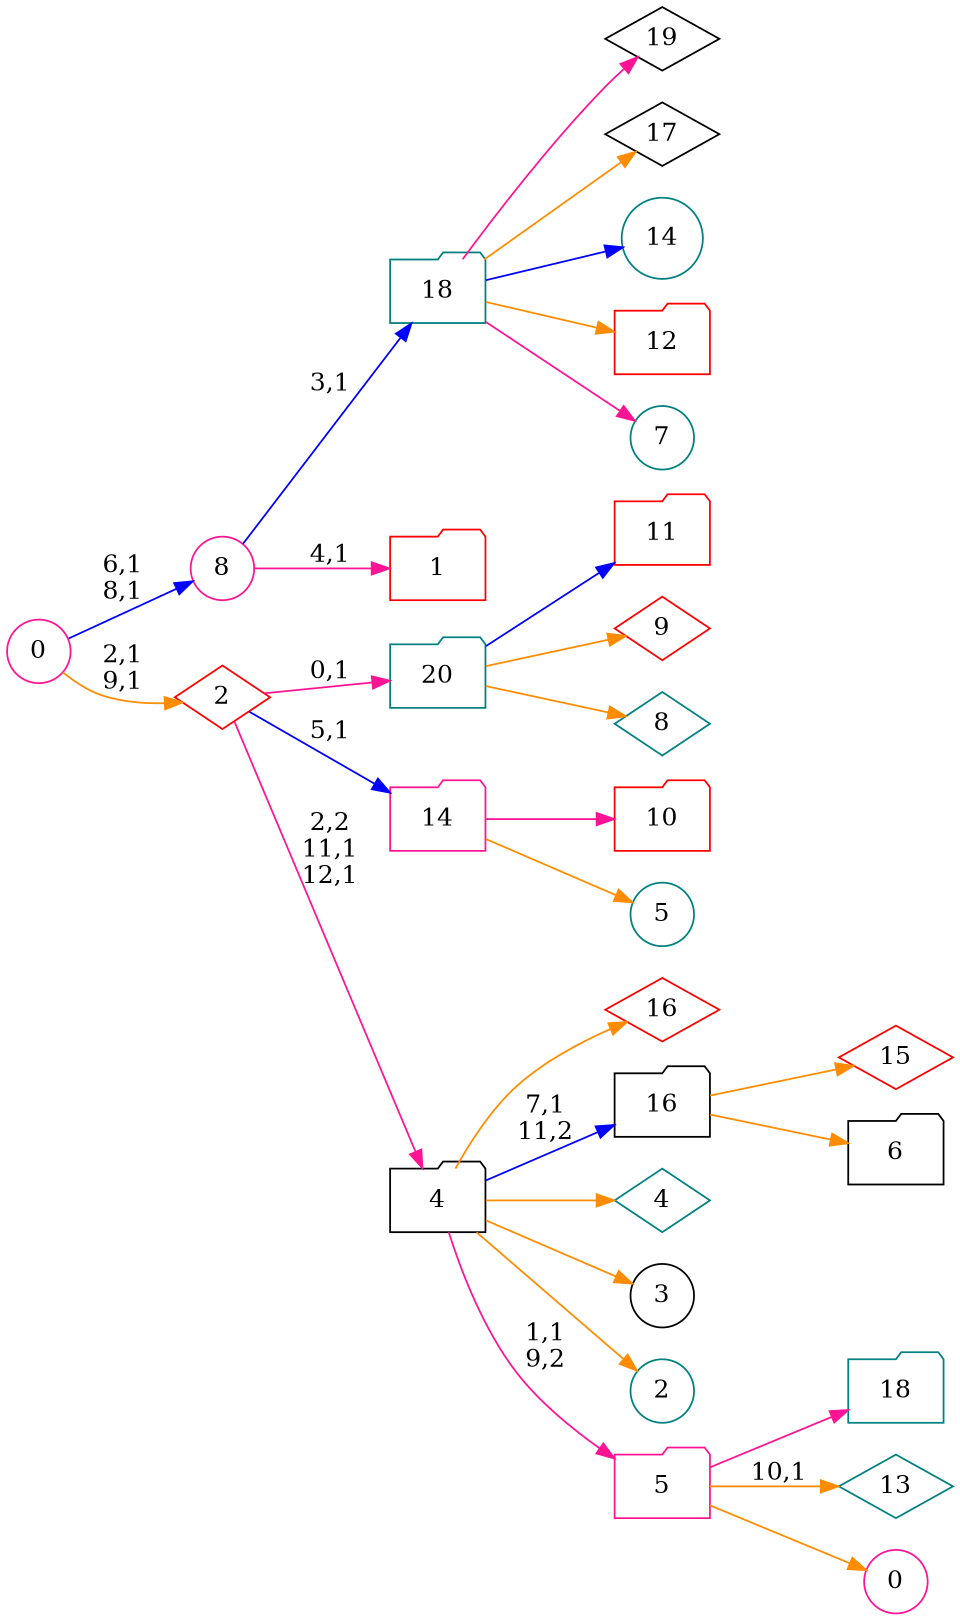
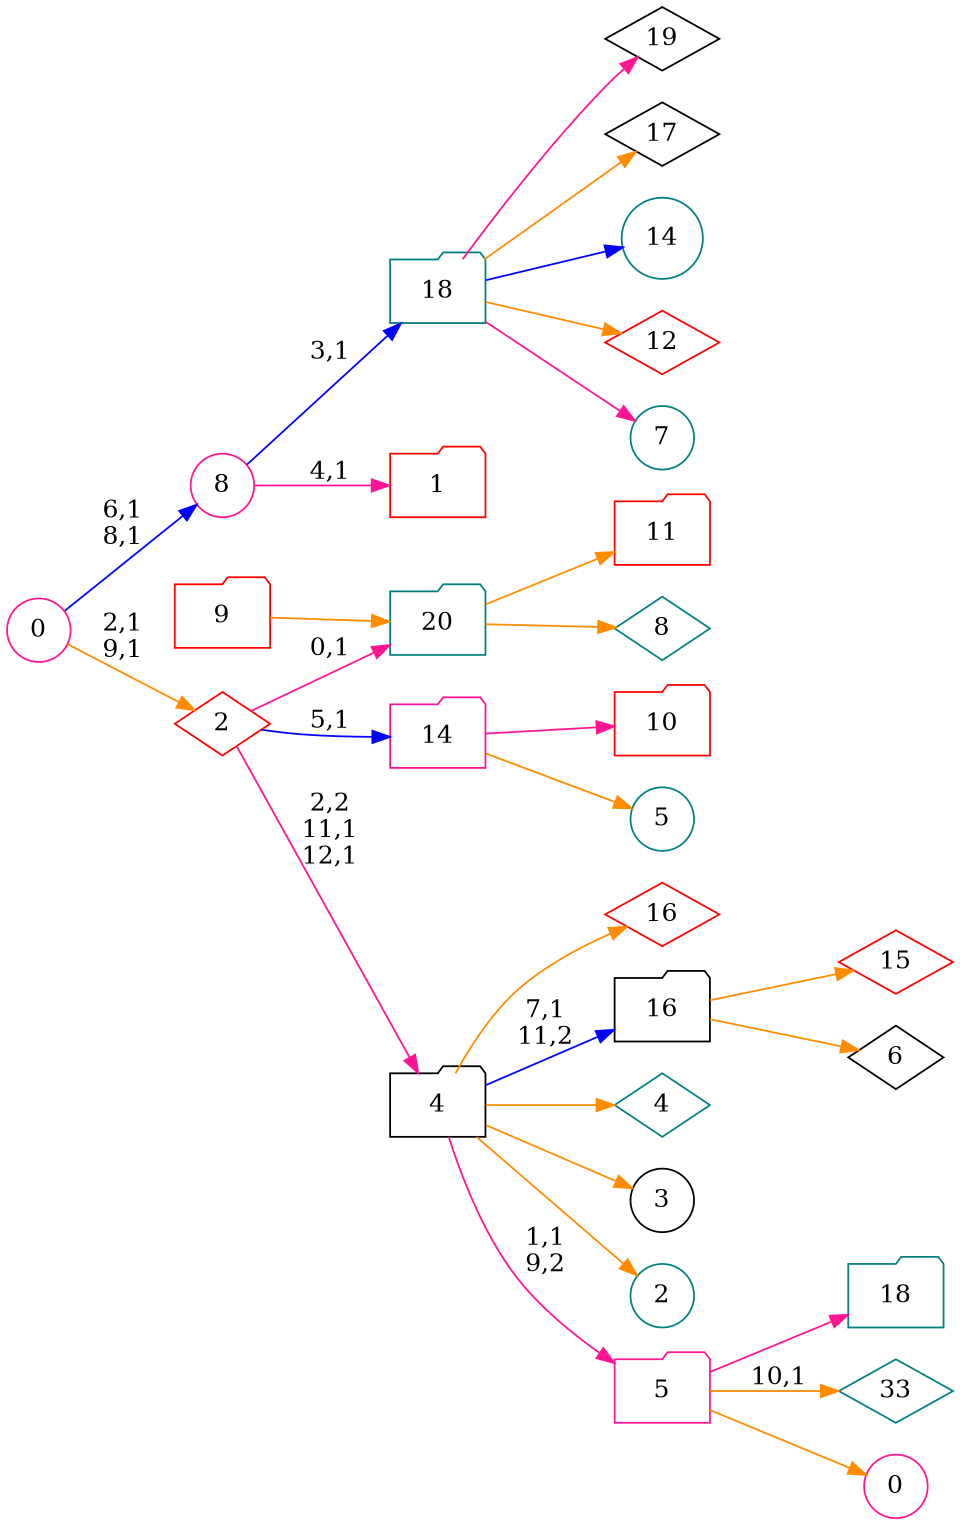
(662, 342) -> (662, 342)
(542, 610) -> (542, 582)
(662, 628) -> (222, 616)
(547, 653) -> (321, 619)
(896, 1153) -> (896, 1057)
(896, 1486) -> (896, 1391)
